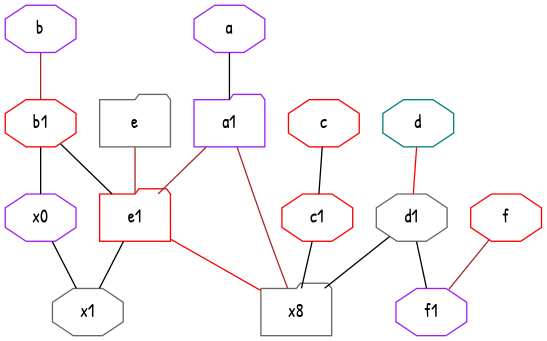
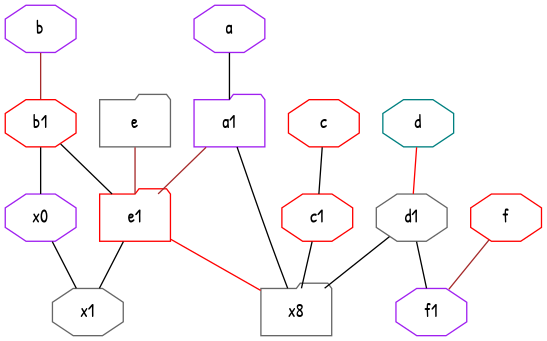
(262, 218) -> (262, 218)
